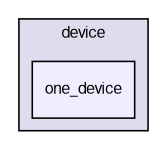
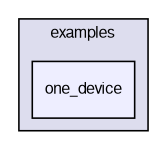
(83, 34) -> (83, 34)
